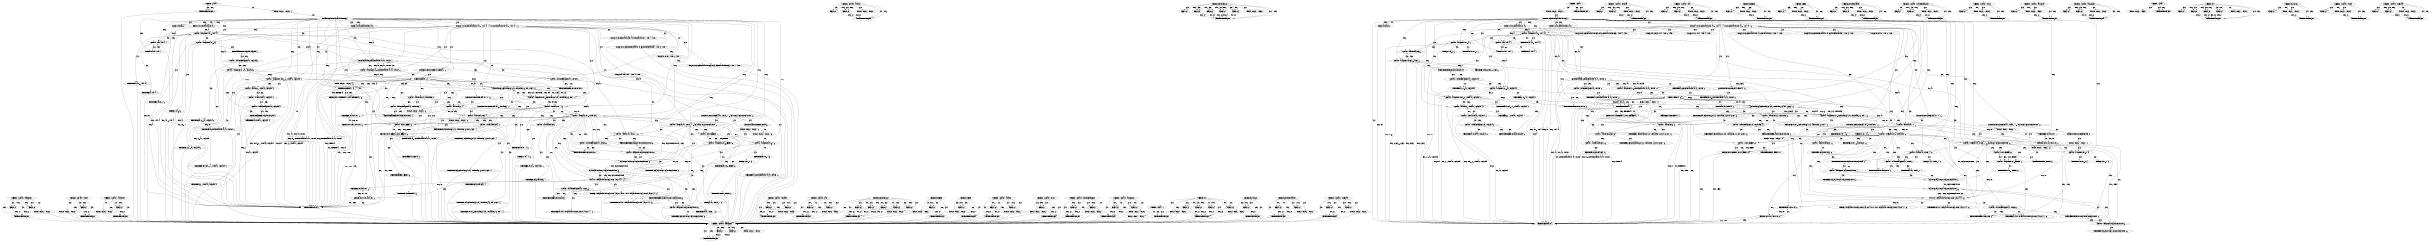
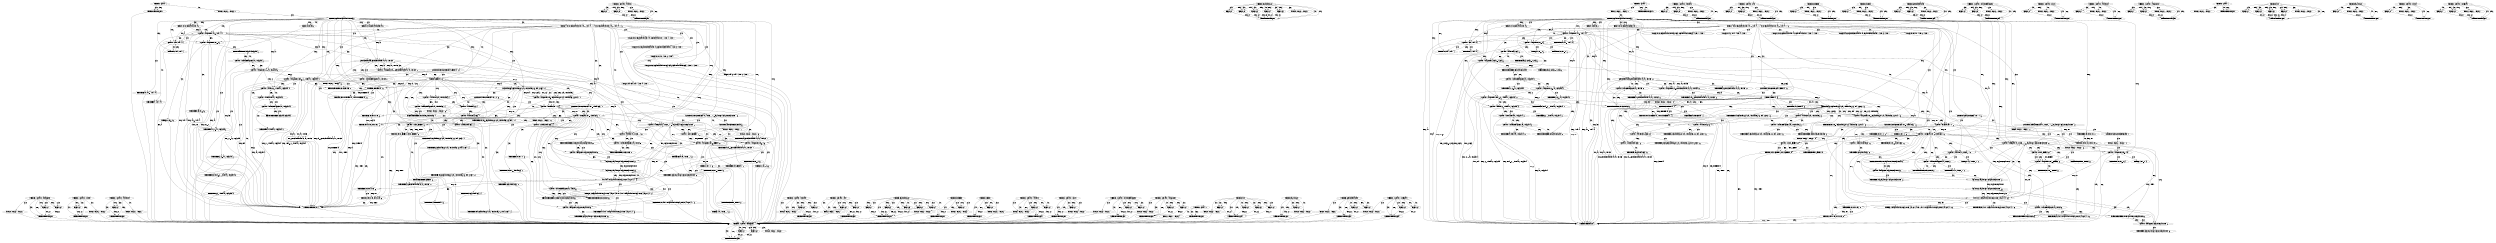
(1659, 34) -> none
none -> (1526, 61)
none -> (736, 75)
